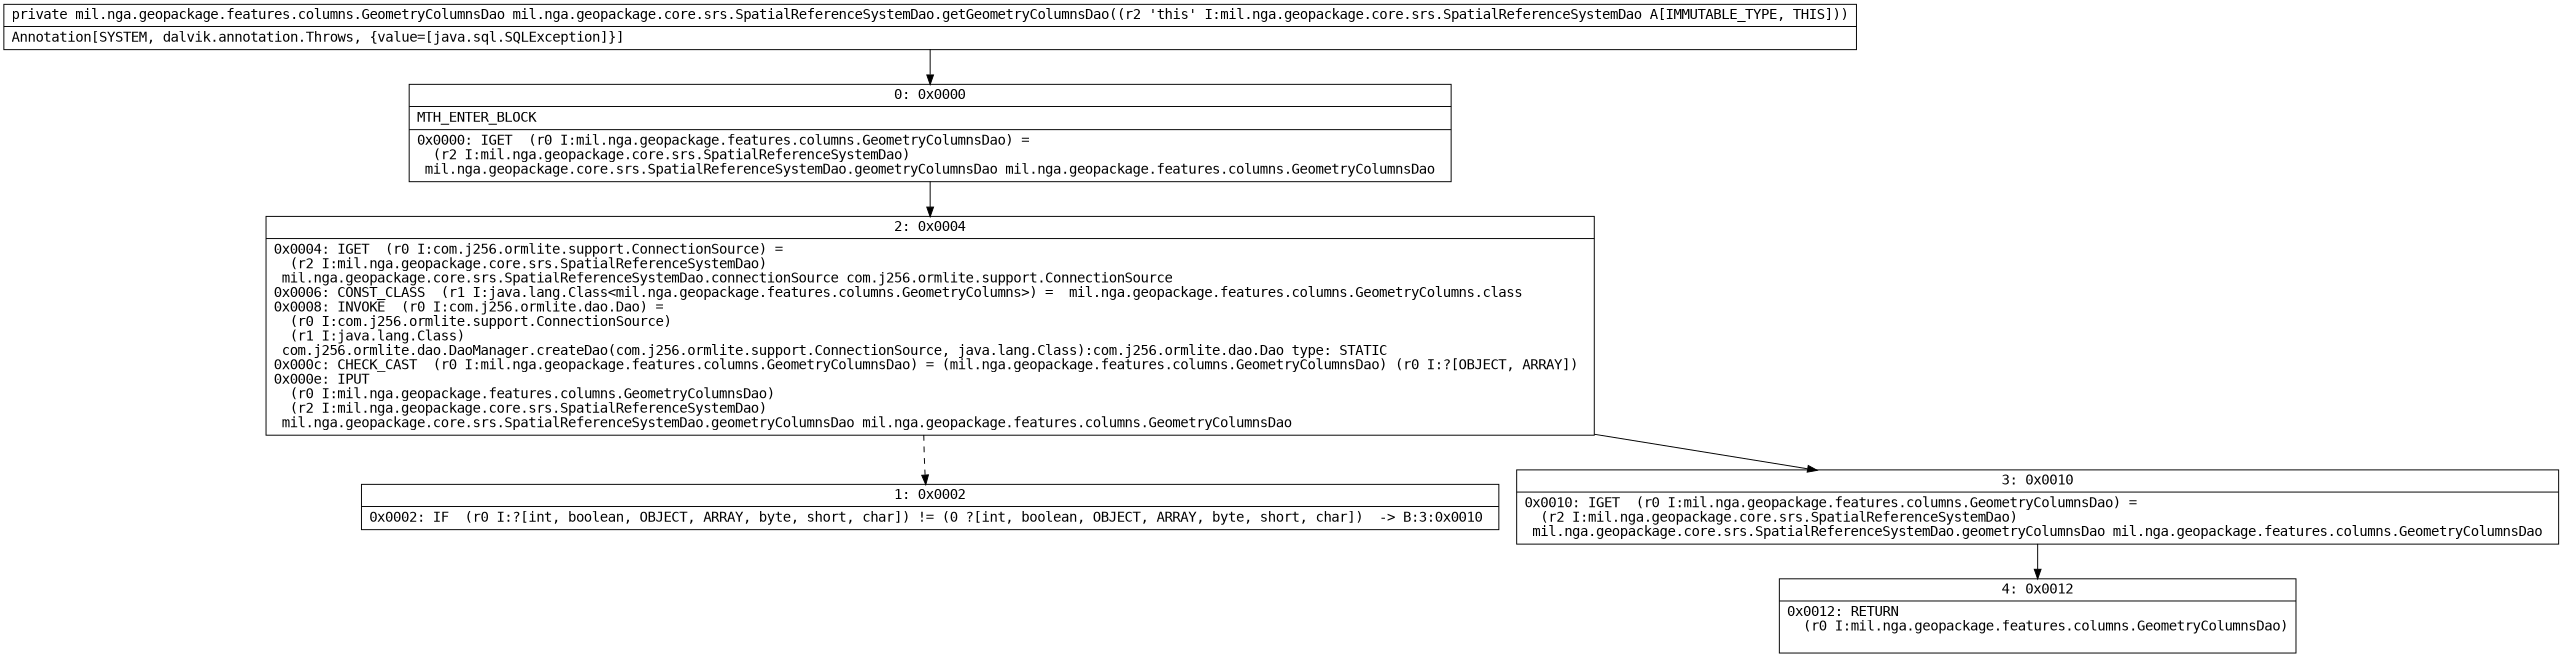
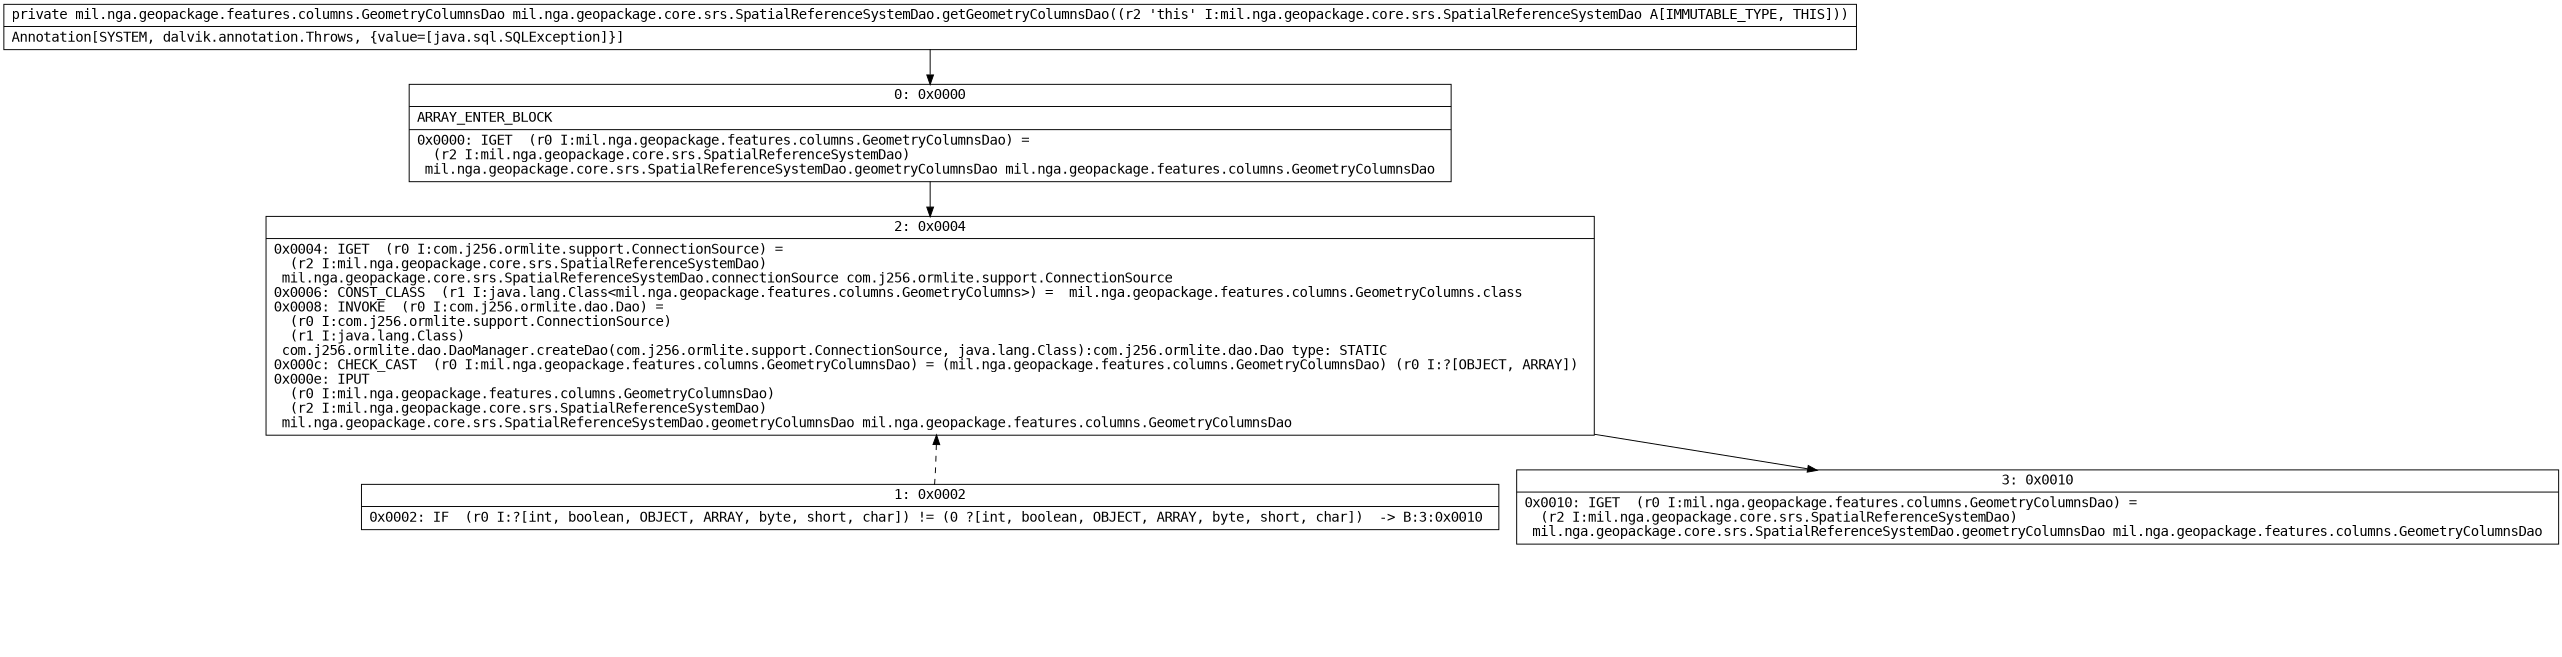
(477, 118) -> (485, 118)
(924, 455) -> (936, 465)
(2038, 616) -> none
